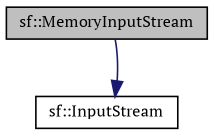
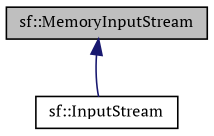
(117, 60) -> (96, 76)
